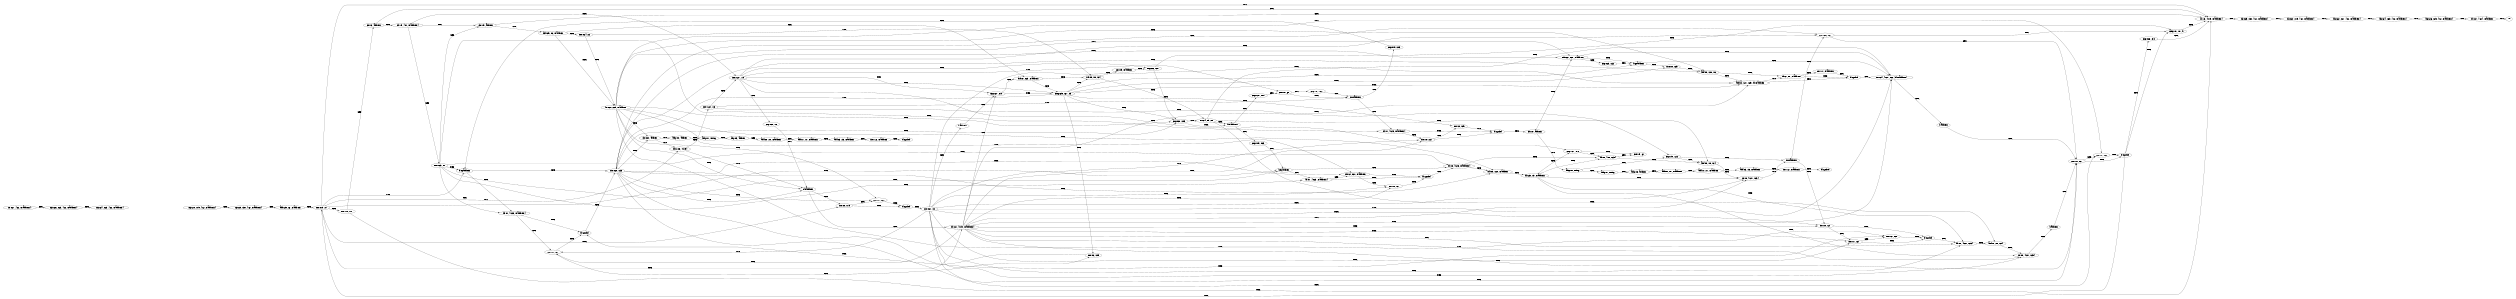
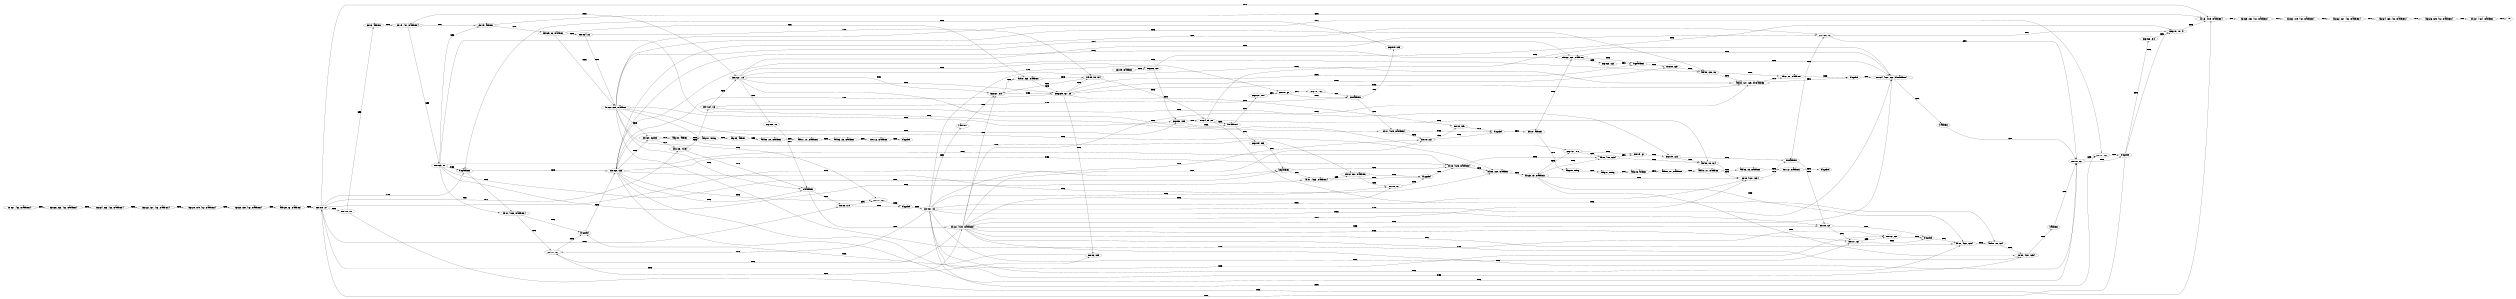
(1290, 10) -> none
(2185, 37) -> (2162, 35)
(1825, 71) -> none
(1105, 75) -> (1045, 85)
(1119, 109) -> none
(650, 138) -> (650, 138)
(981, 162) -> (1034, 158)
(1622, 164) -> (1654, 155)
none -> (156, 208)
